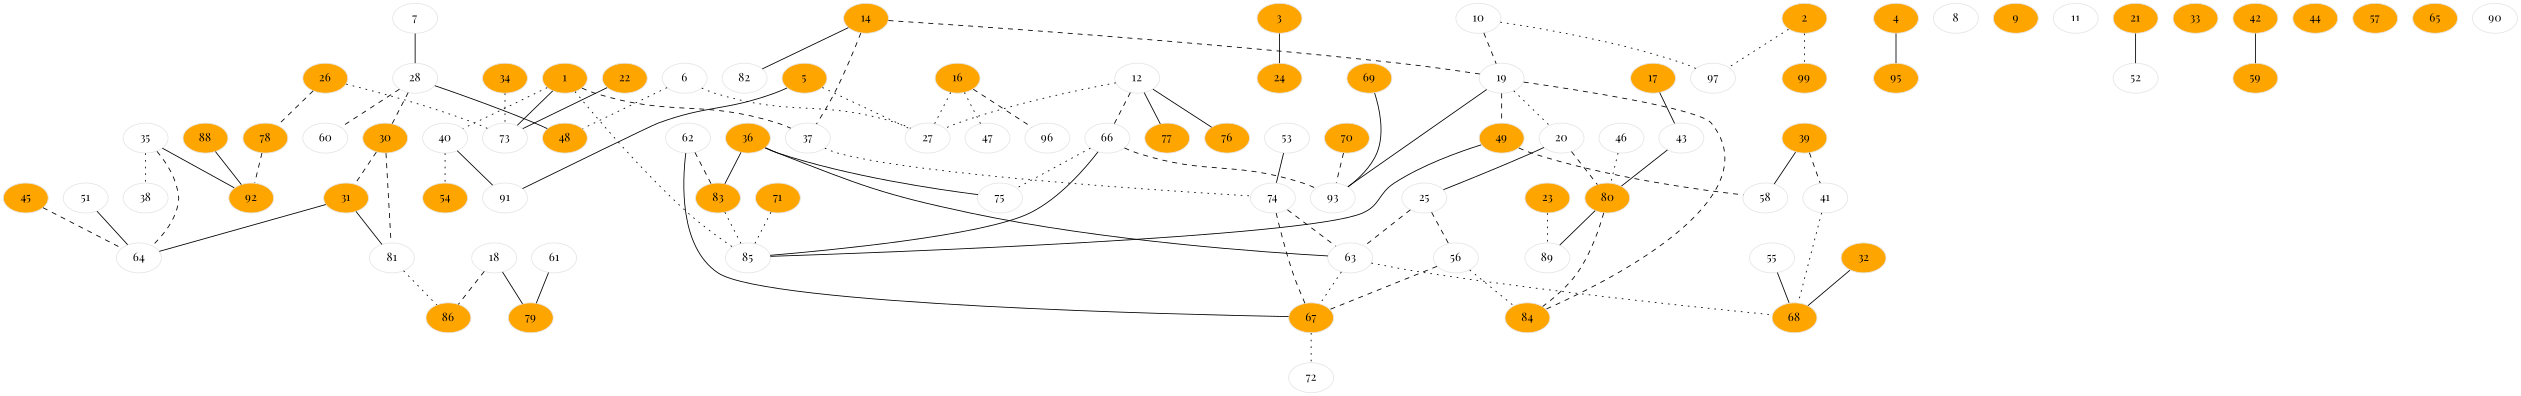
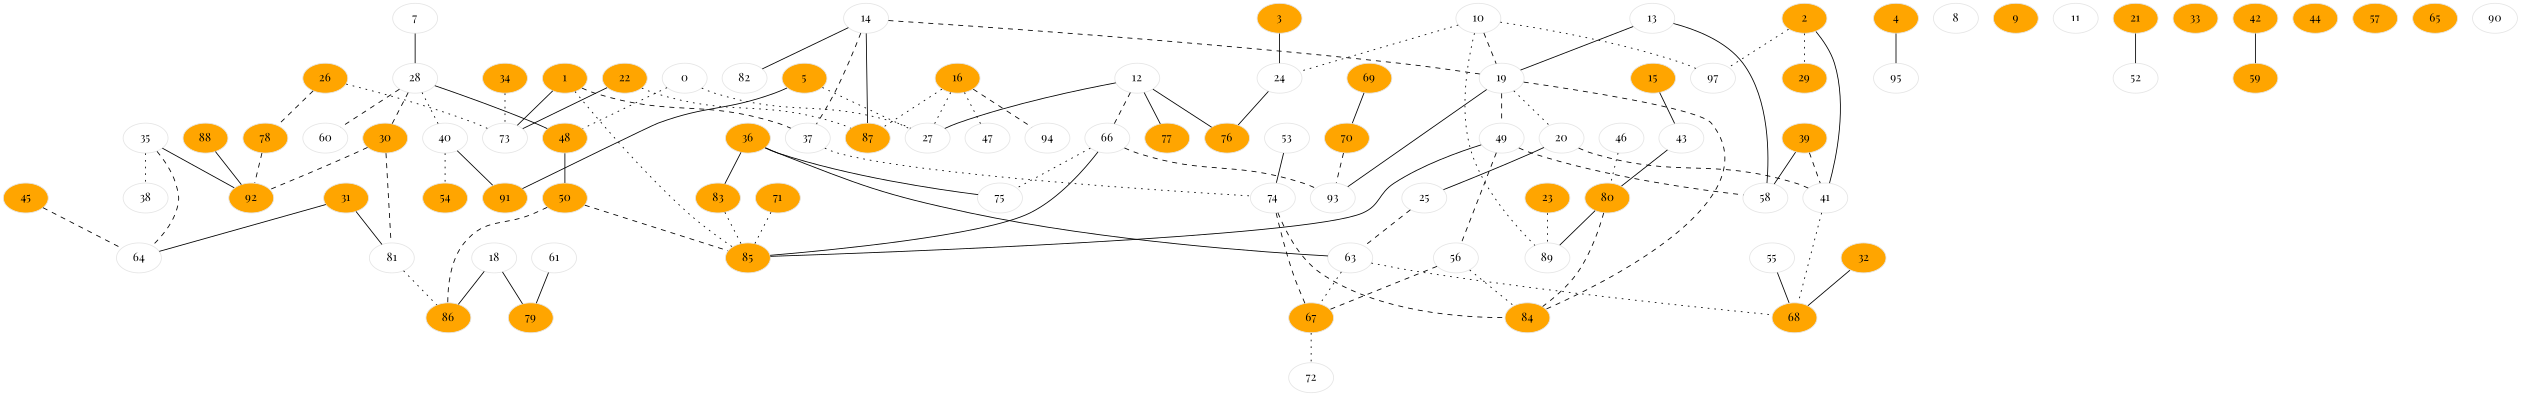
(866, 18) -> (866, 18)
none -> (1652, 18)
none -> (1379, 48)
(685, 78) -> (685, 78)
(1280, 78) -> (1280, 78)
(1653, 78) -> (1653, 78)
(1804, 78) -> (1804, 78)
(1896, 78) -> (1896, 78)
(1029, 102) -> (1029, 102)
(511, 105) -> (433, 114)
none -> (1840, 105)
none -> (1253, 108)
(688, 138) -> none
none -> (868, 138)
(1047, 138) -> (1047, 138)
(1502, 138) -> (1502, 138)
none -> (1469, 143)
(1379, 145) -> (1358, 108)
(366, 168) -> (319, 169)
(1590, 175) -> (1693, 168)
(86, 198) -> none
(505, 198) -> (505, 198)
none -> (565, 198)
(1440, 228) -> (1479, 198)
(1313, 229) -> (1373, 298)
(748, 258) -> (748, 258)
(471, 288) -> (471, 288)
